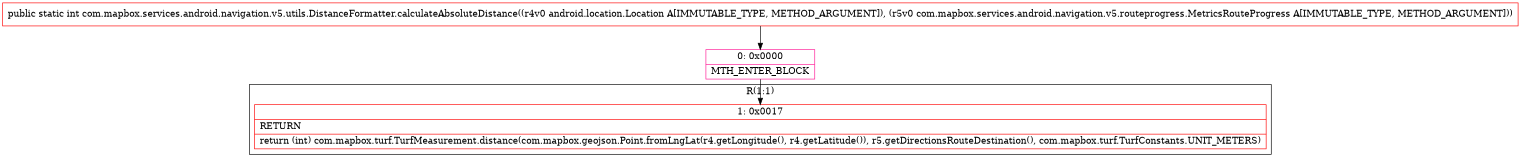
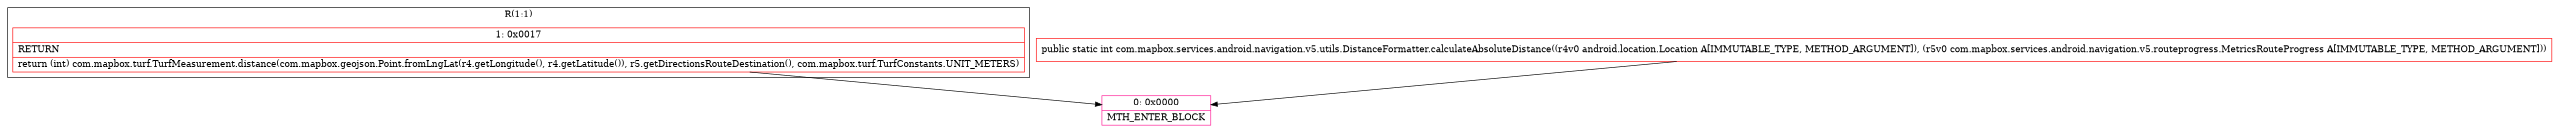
(760, 89) -> (923, 88)
